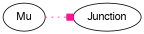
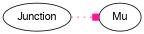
(55, 17) -> (81, 17)
